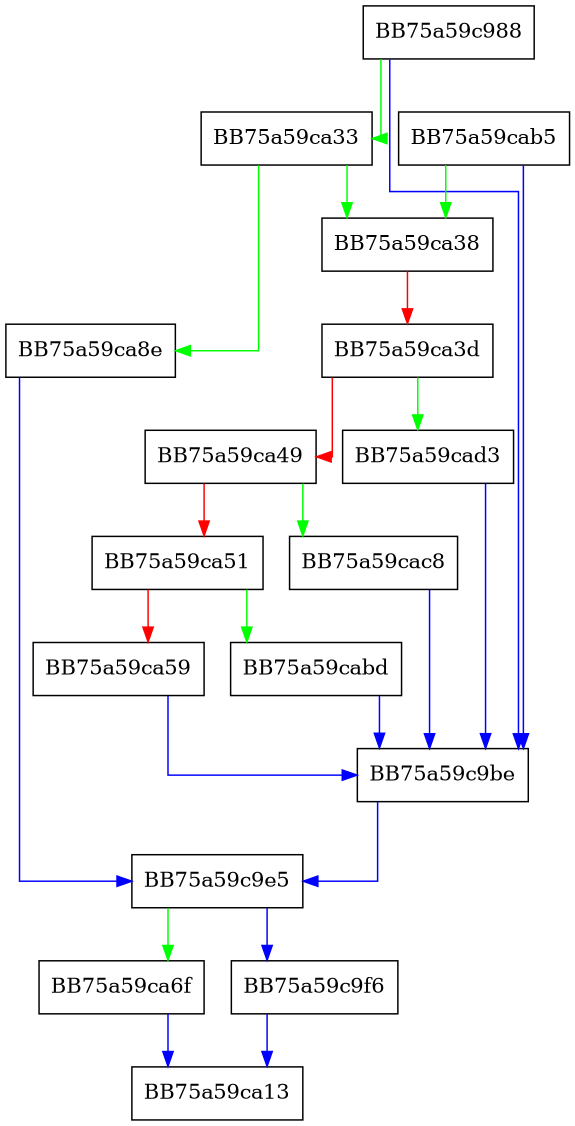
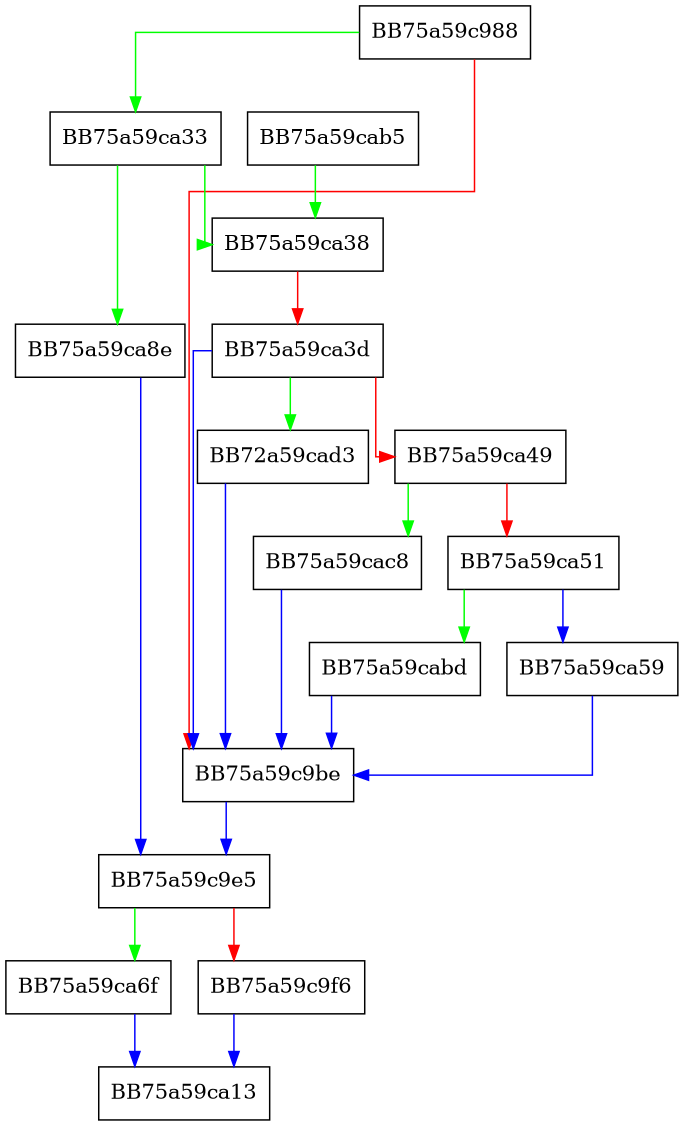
(499, 192) -> (189, 254)
(523, 449) -> (193, 533)
(428, 457) -> (283, 457)
(148, 608) -> (563, 608)
(267, 927) -> (234, 927)
